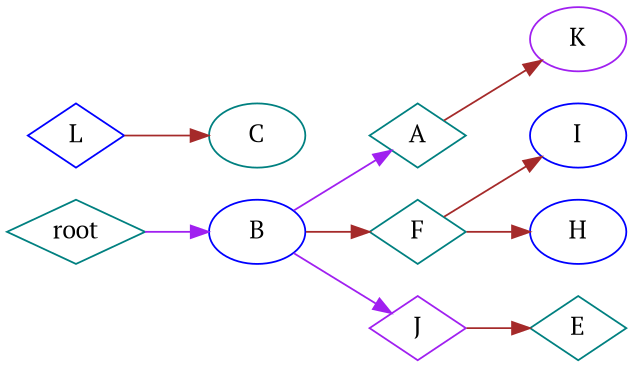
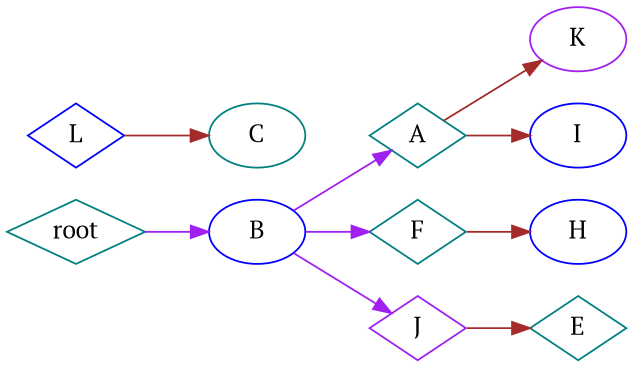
(485, 192) -> (489, 136)
(329, 232) -> (329, 232)
